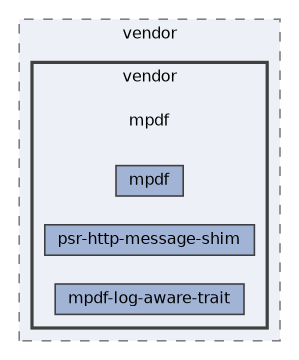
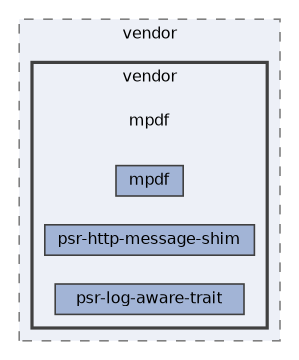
(150, 299) -> (150, 299)
